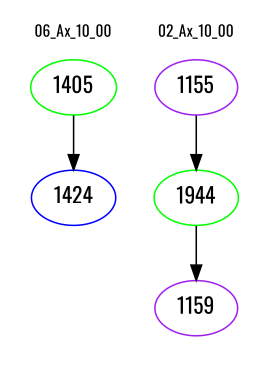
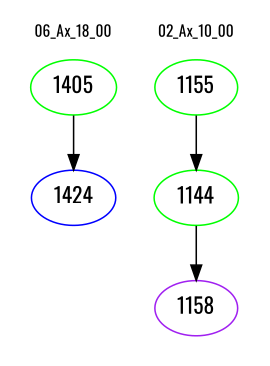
(74, 33) -> (74, 33)
(196, 87) -> (196, 87)
(196, 198) -> (196, 198)
(196, 308) -> (196, 308)
